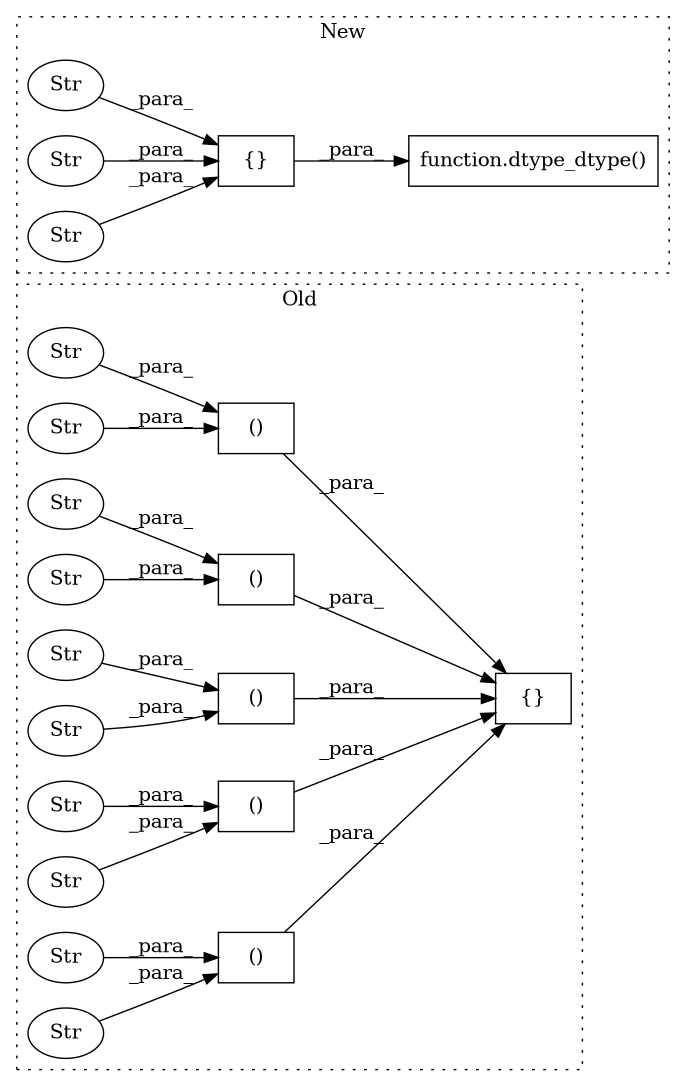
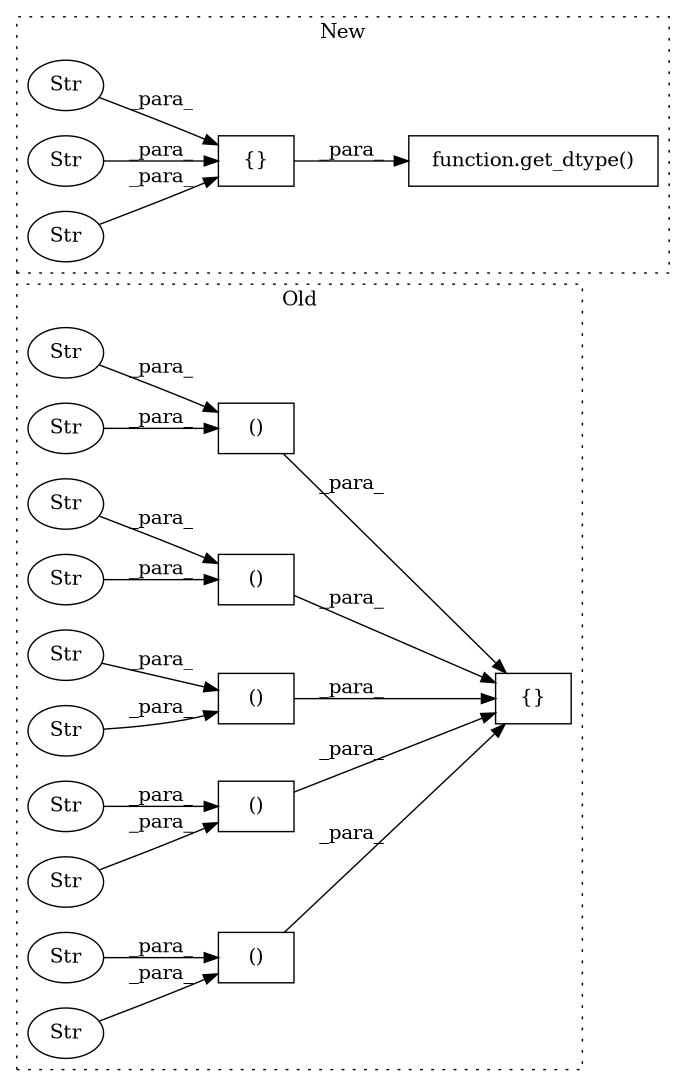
(533, 161) -> (533, 161)
